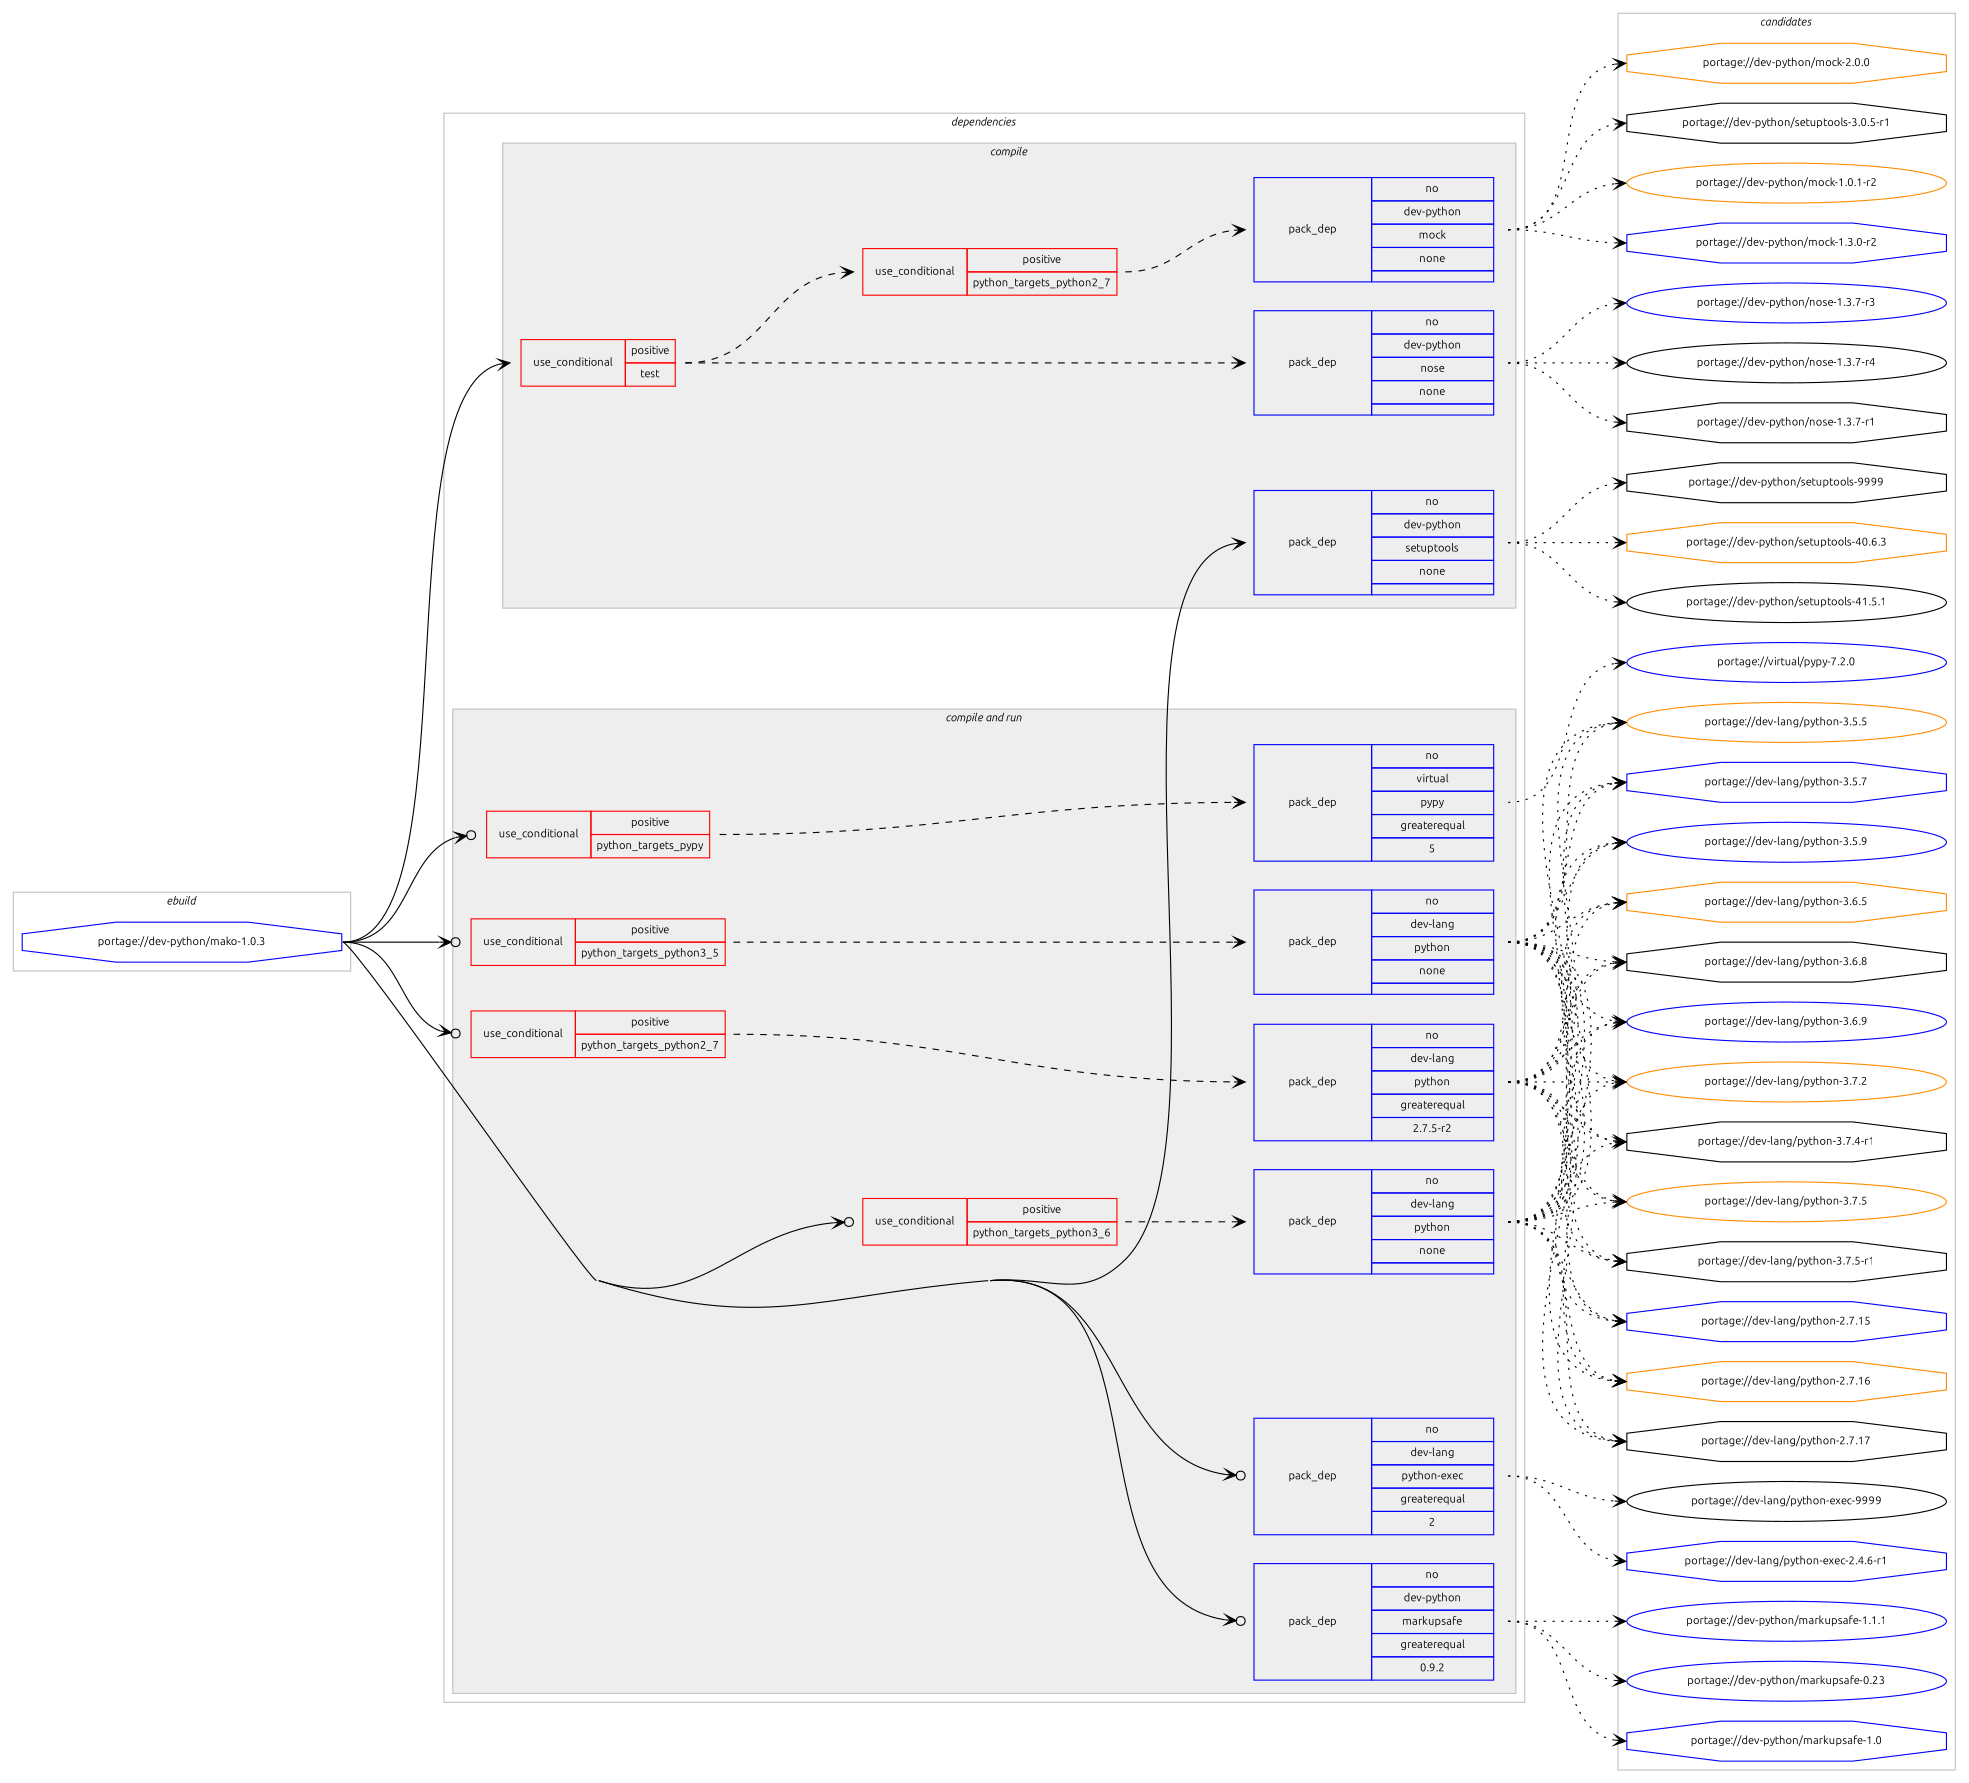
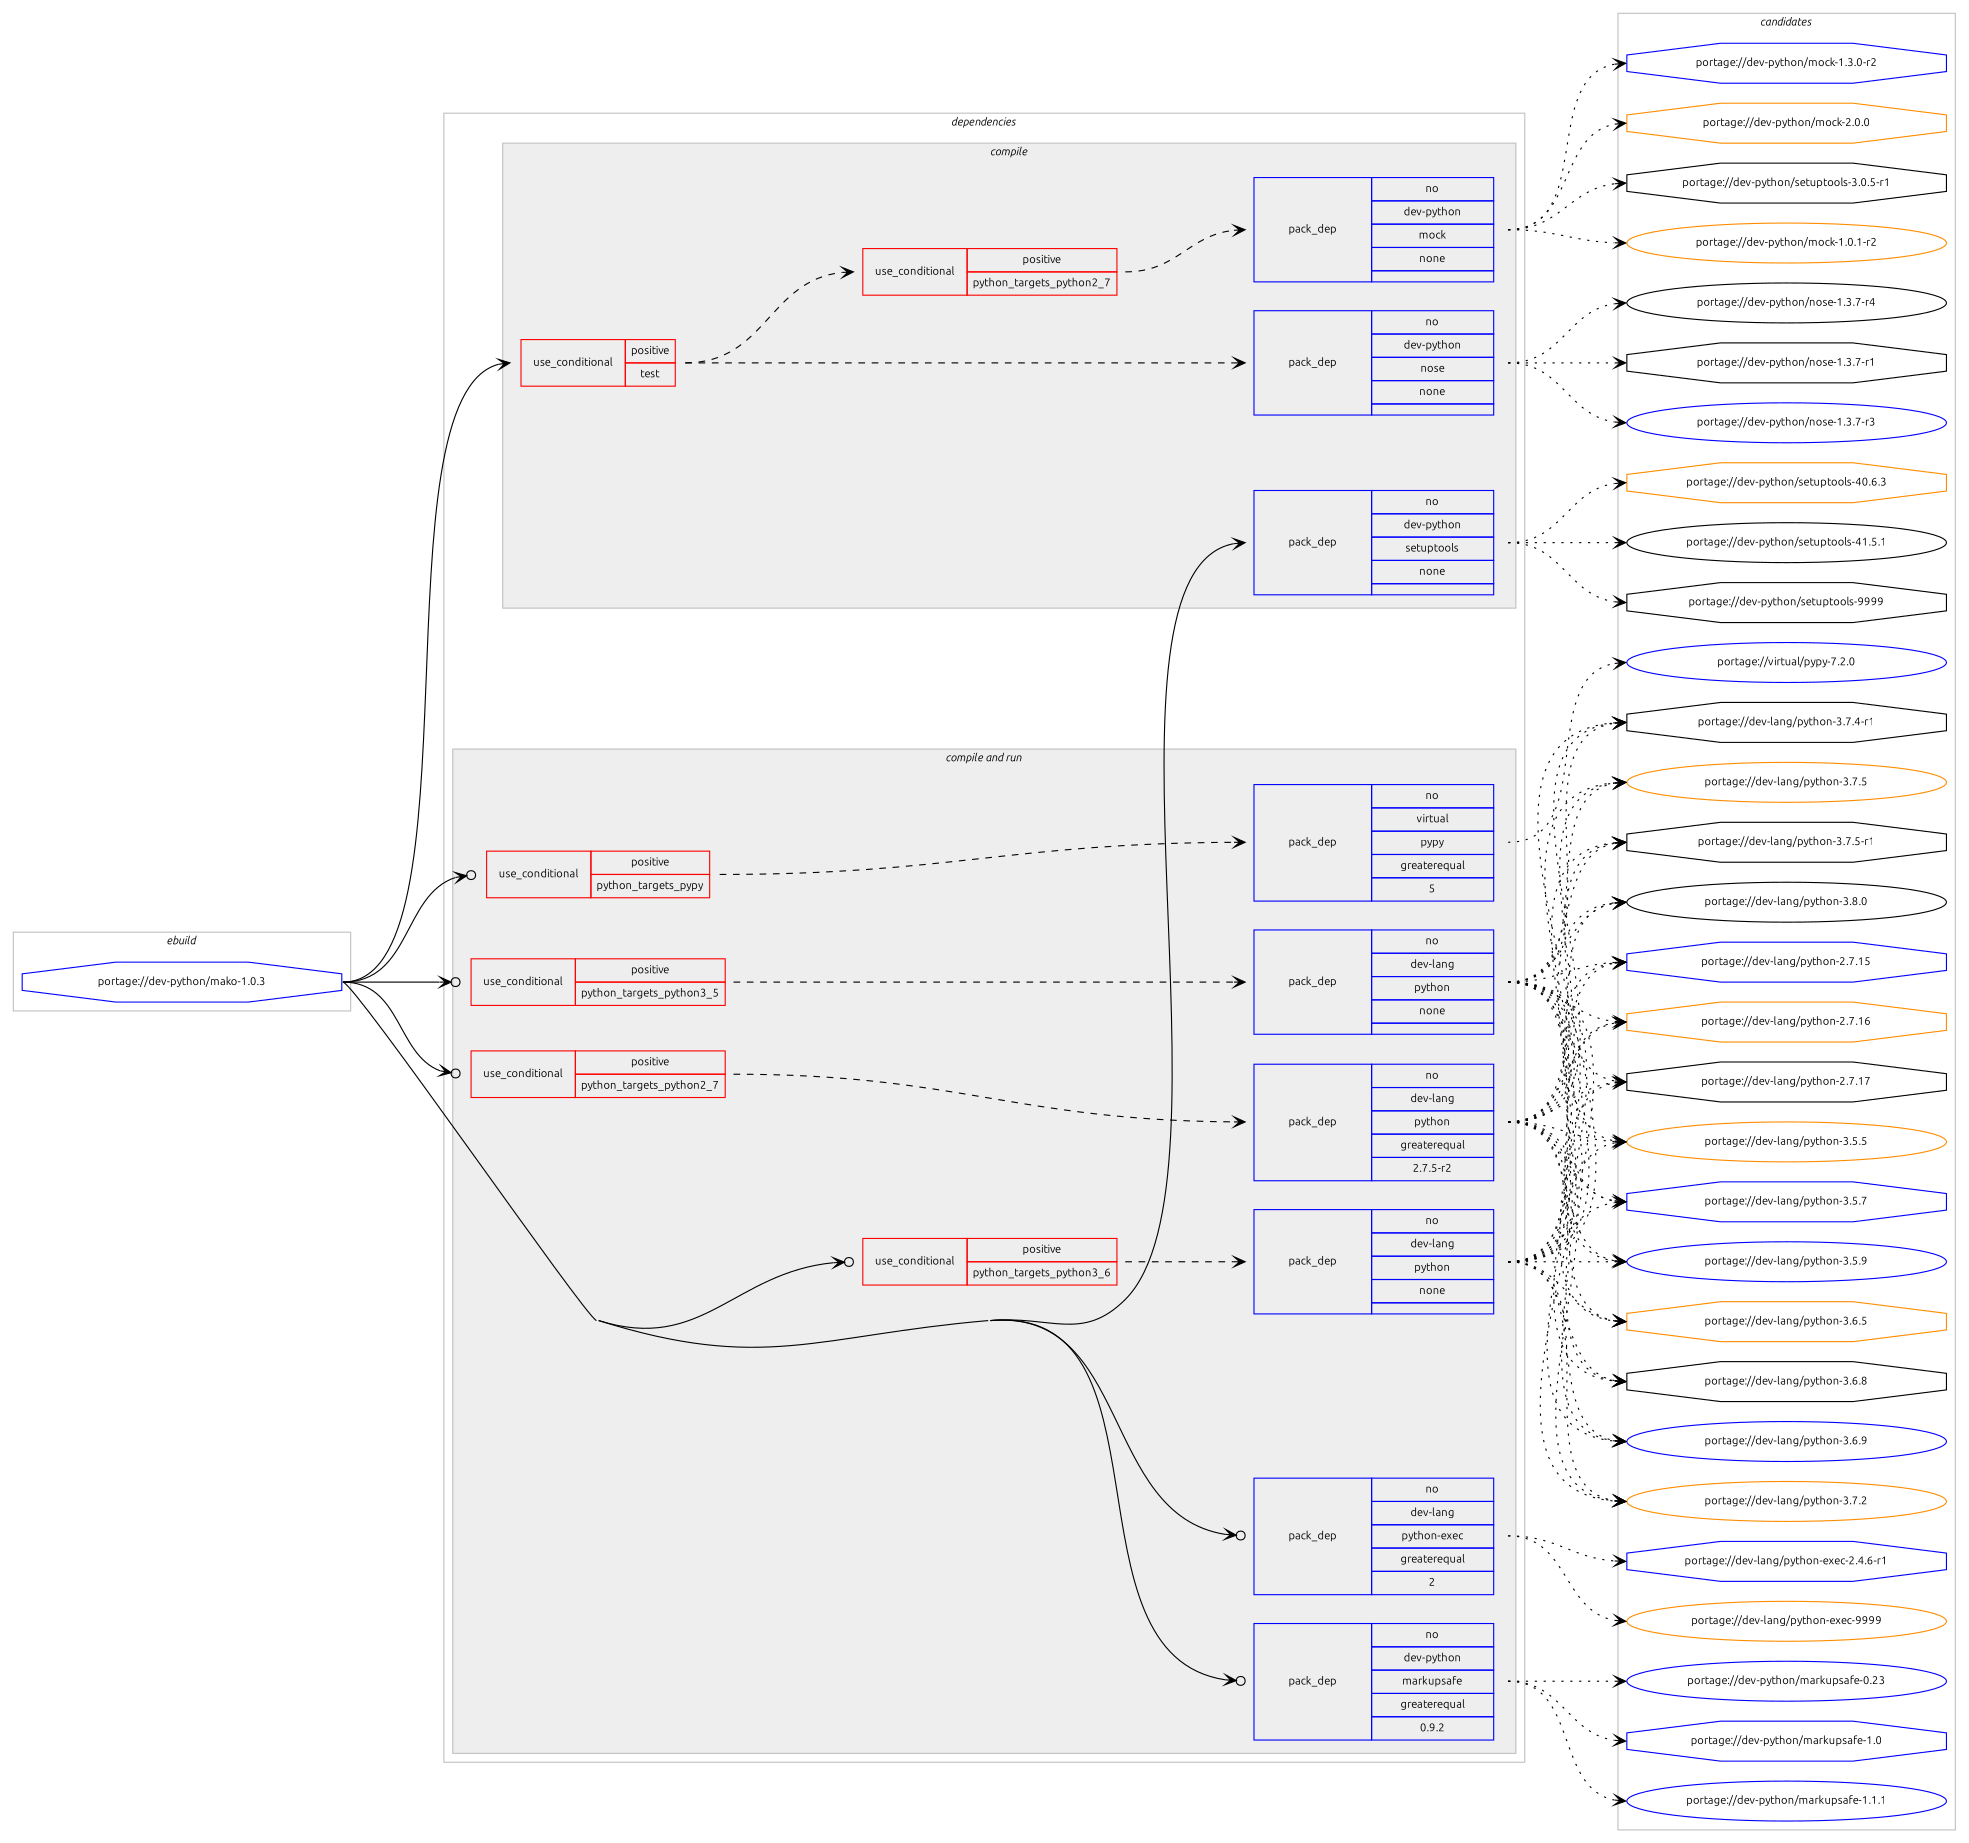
none -> (1787, 902)
(1787, 1501) -> (1787, 1621)
